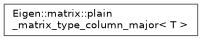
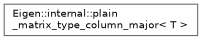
(101, 20) -> (101, 20)
